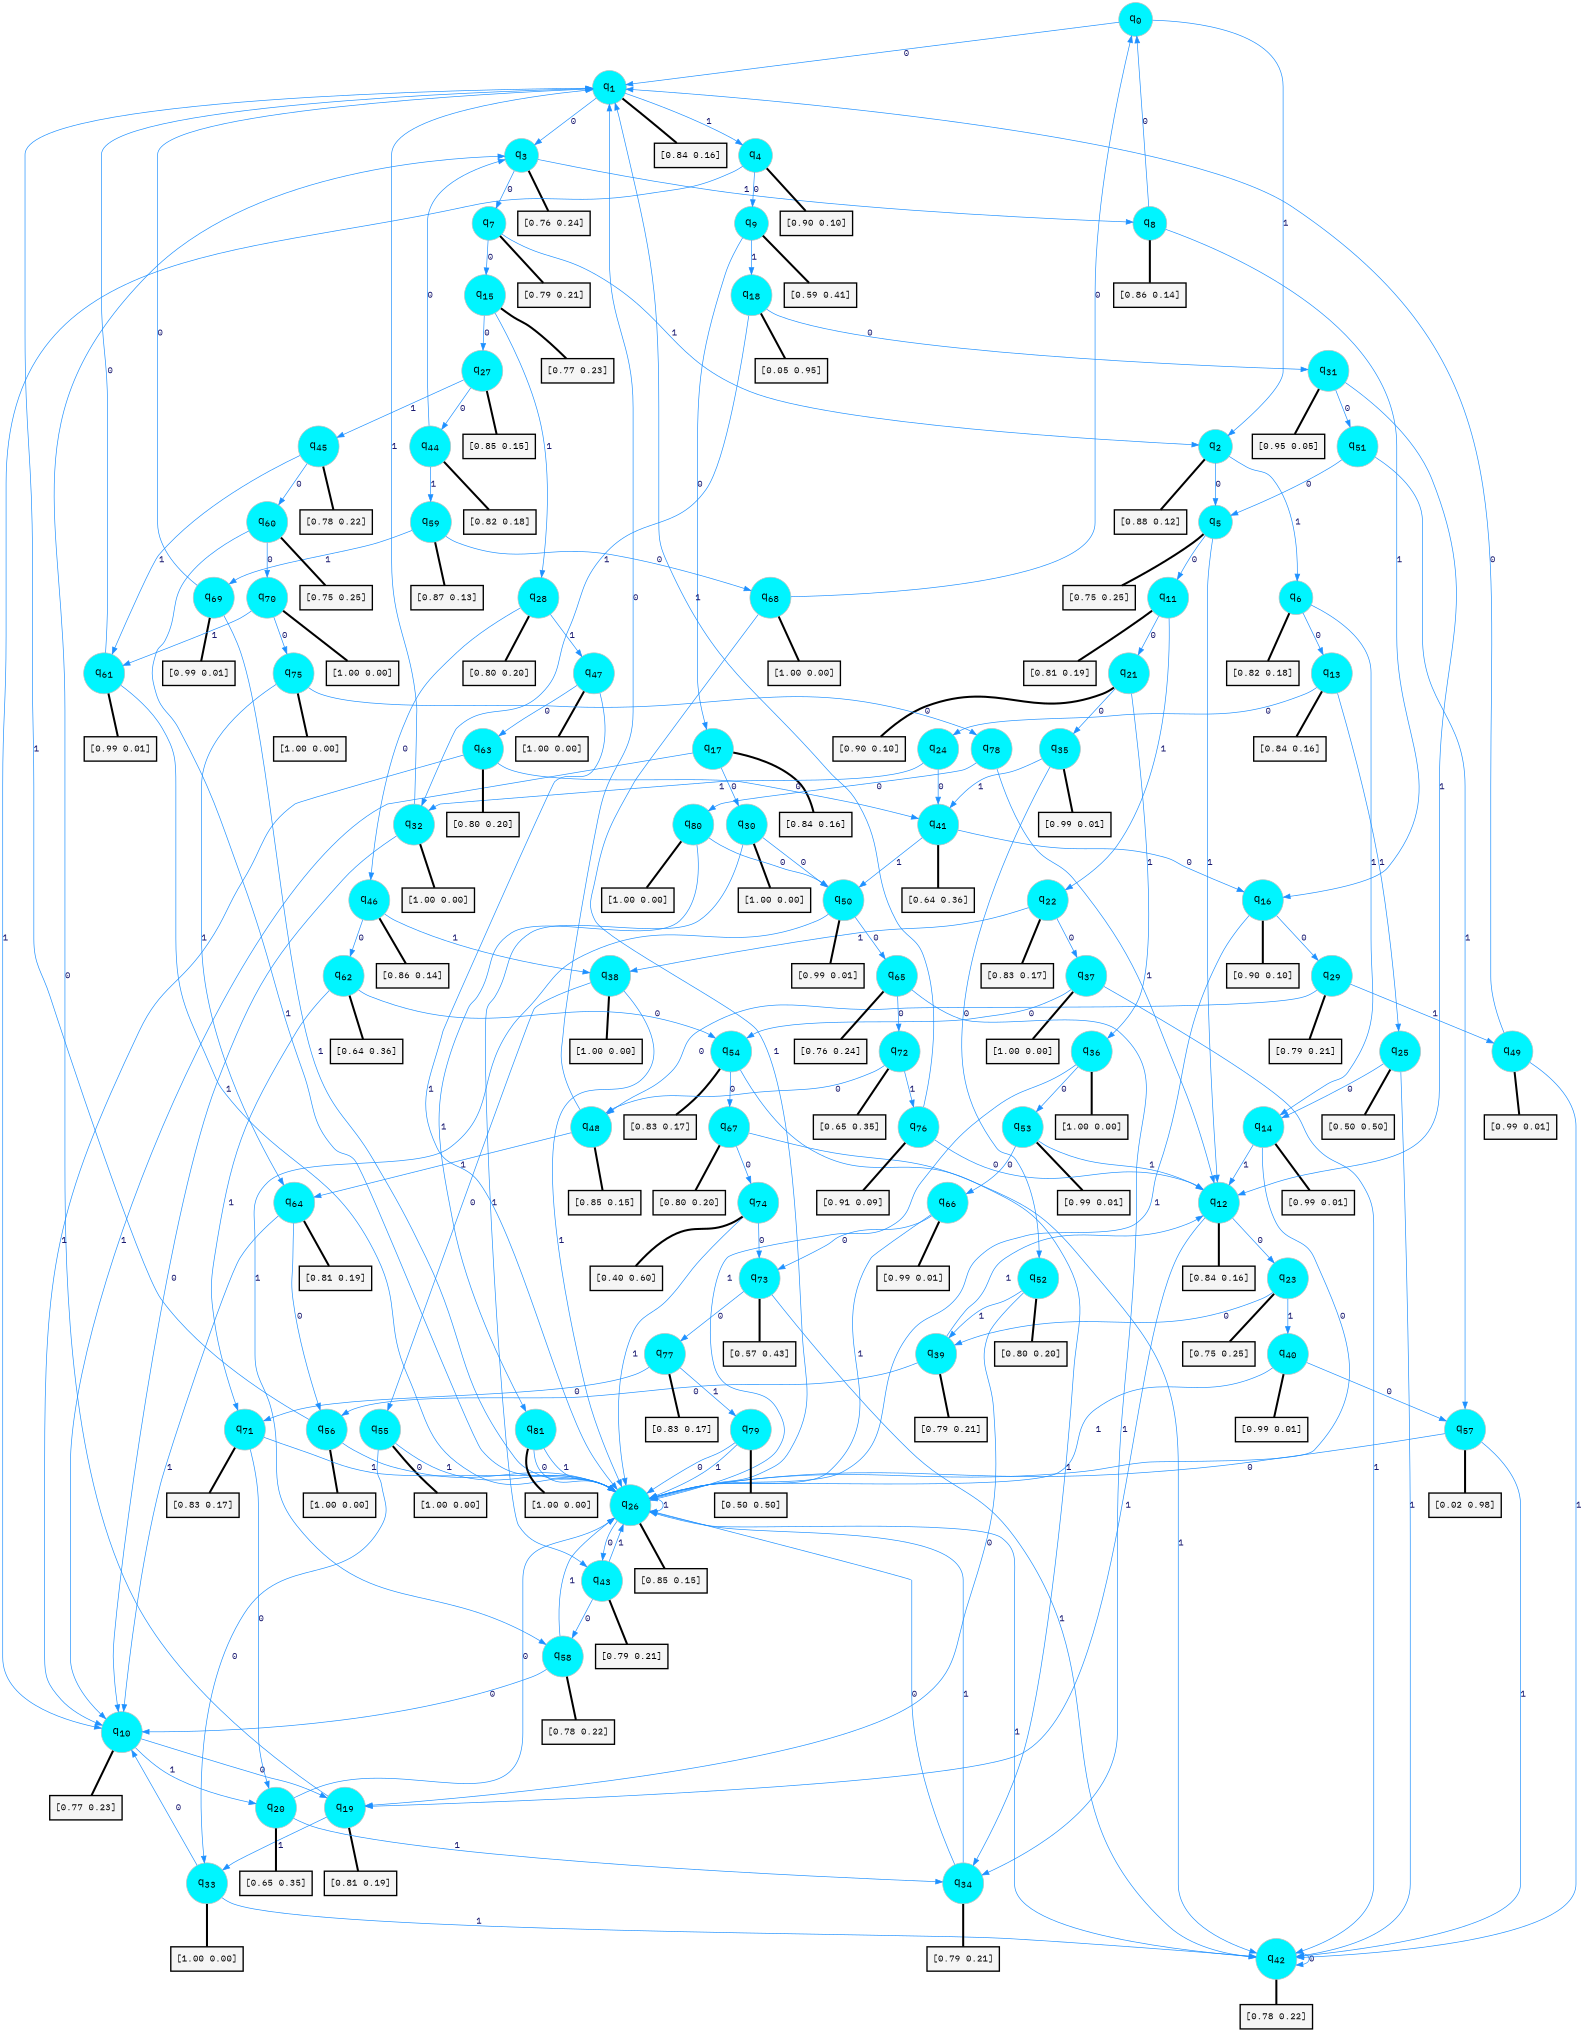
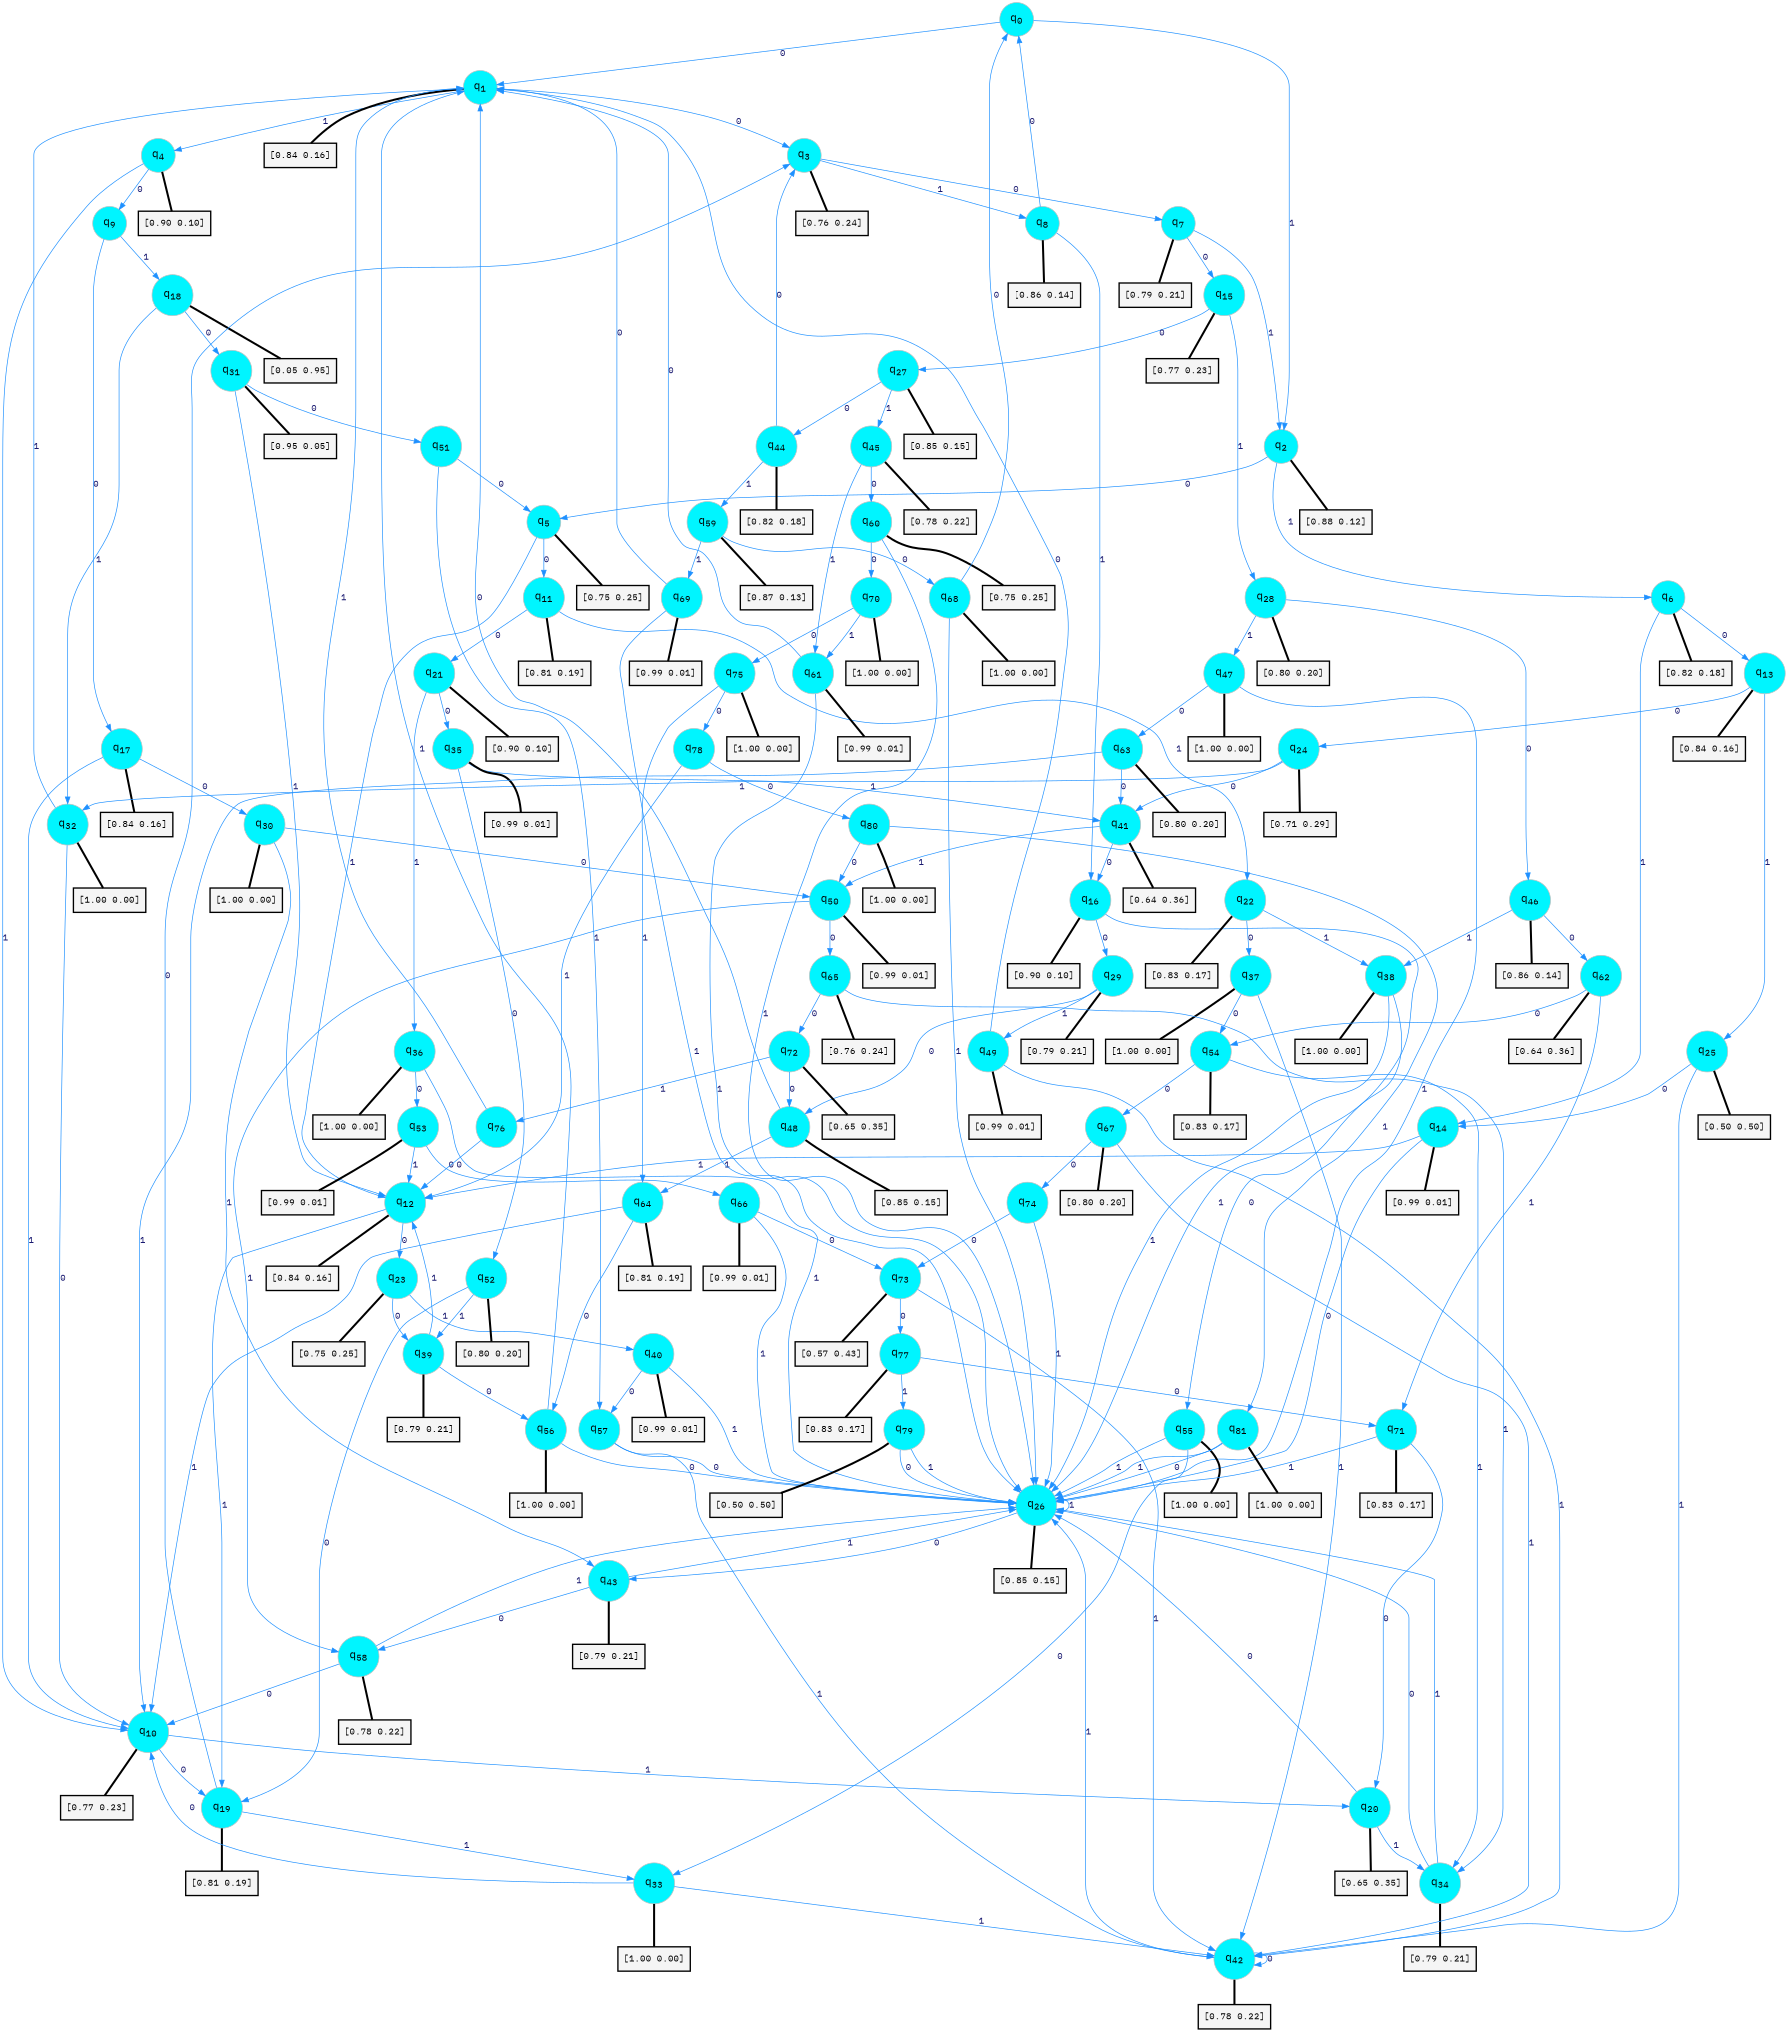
(820, 295) -> none
none -> (1300, 825)
(853, 1203) -> none
(626, 1278) -> none
(1465, 1505) -> none
